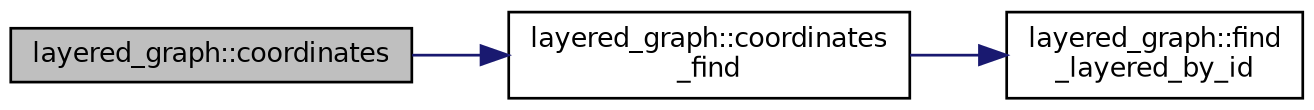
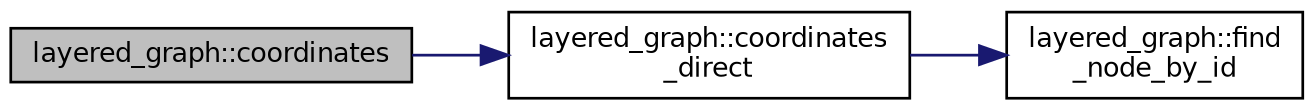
(709, 55) -> (709, 55)
(1155, 55) -> (1155, 55)
